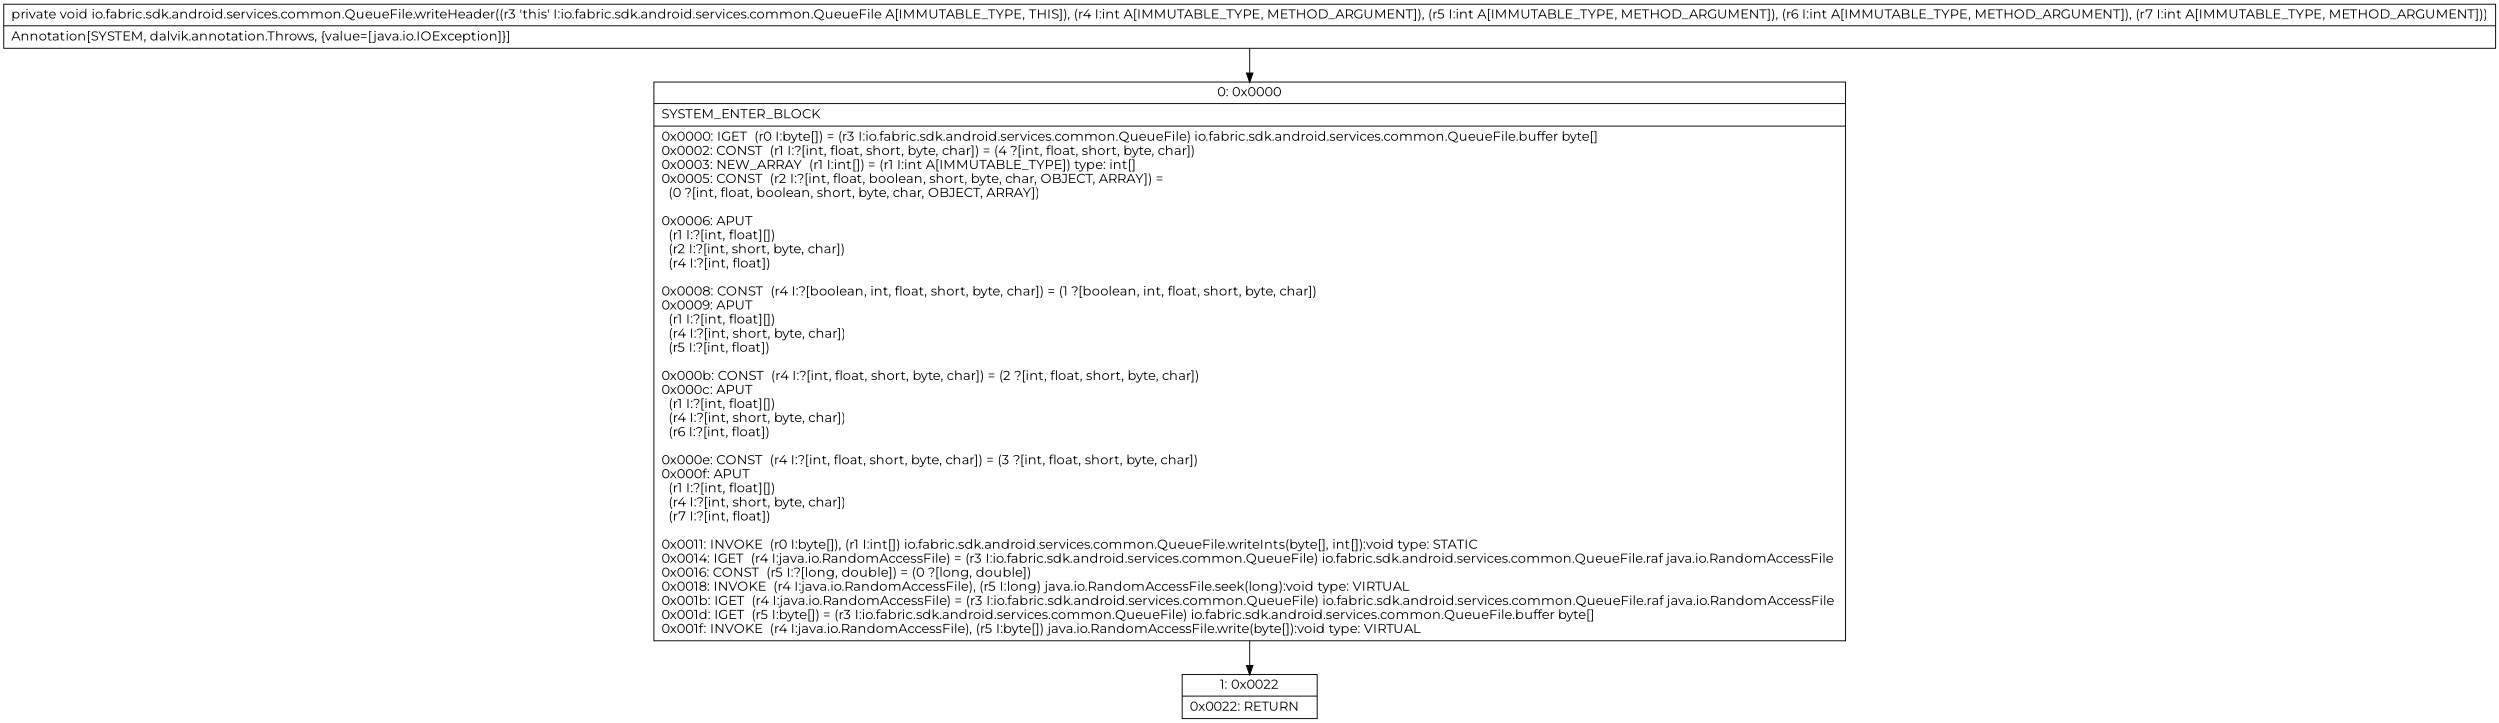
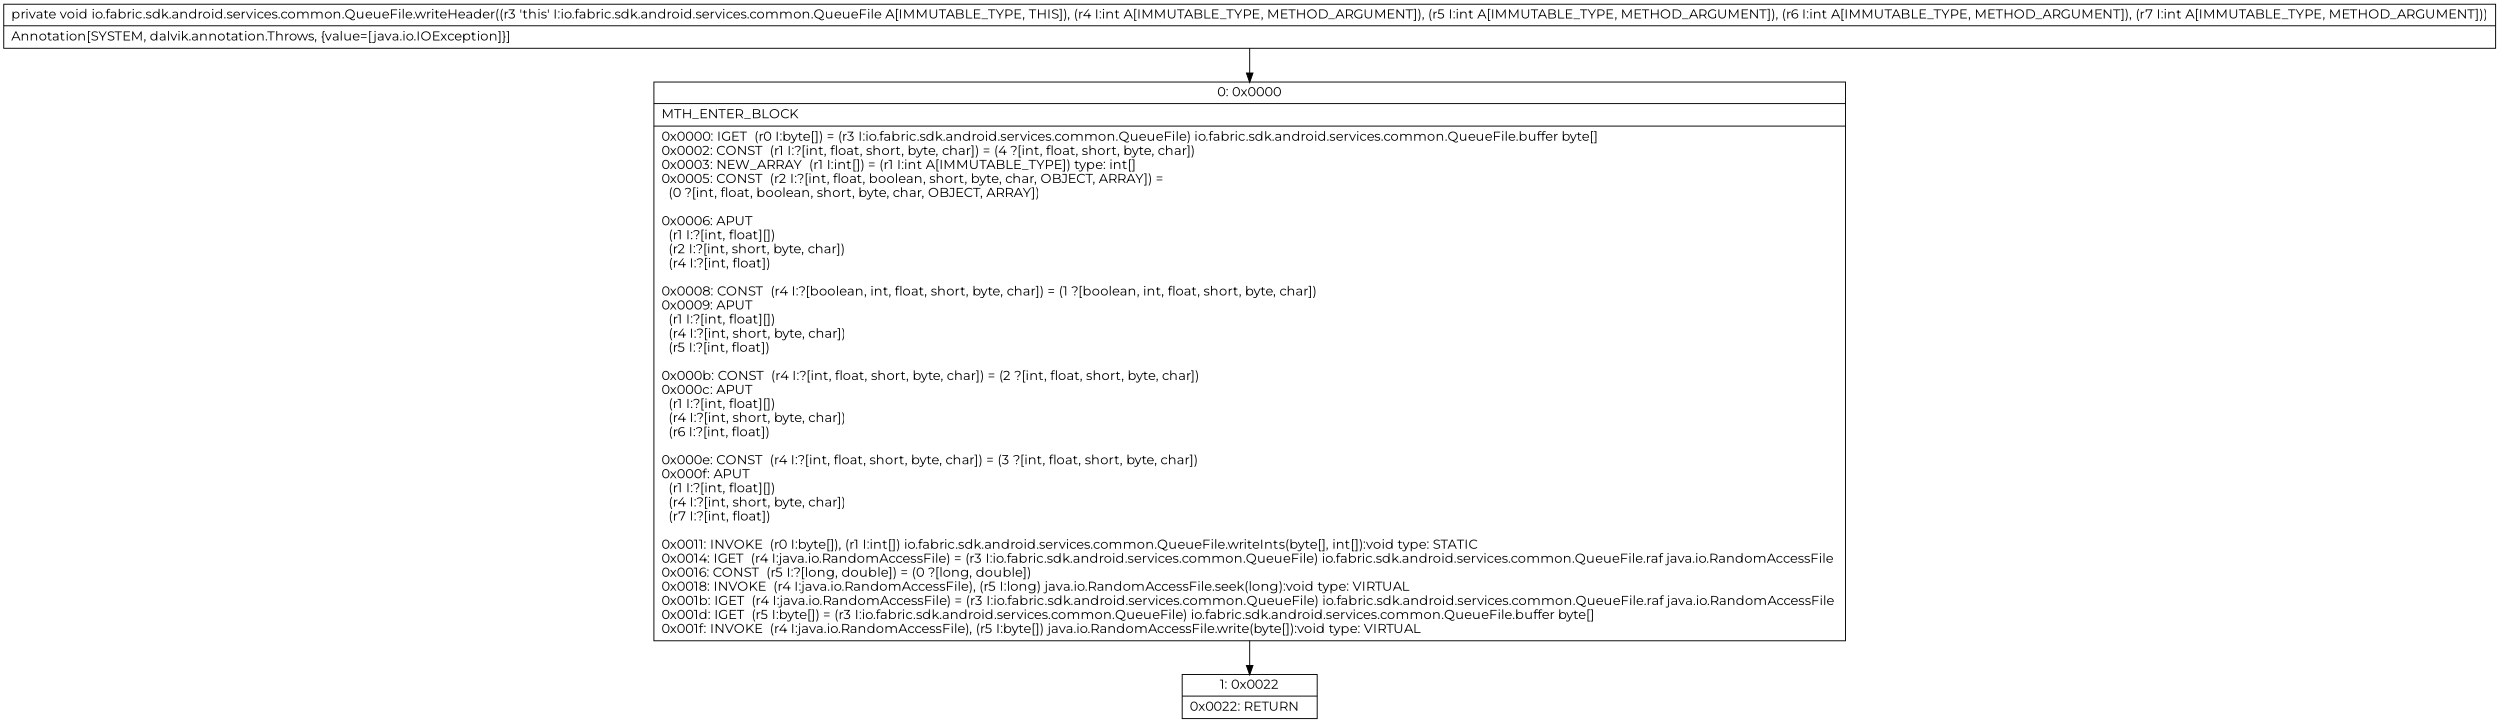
(741, 114) -> (730, 114)
